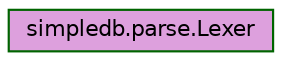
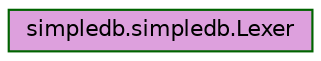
(141, 31) -> (161, 31)
